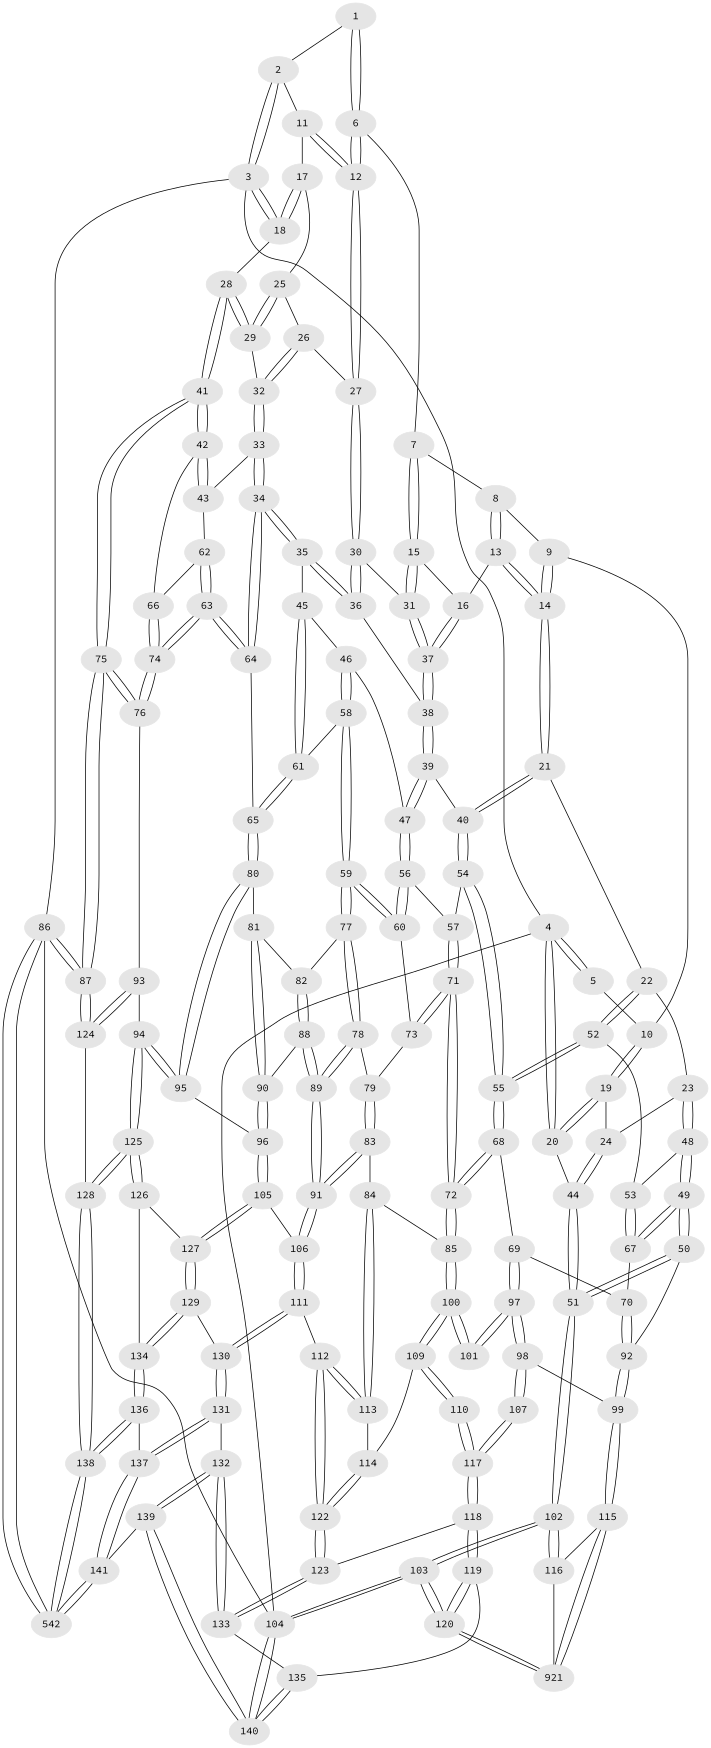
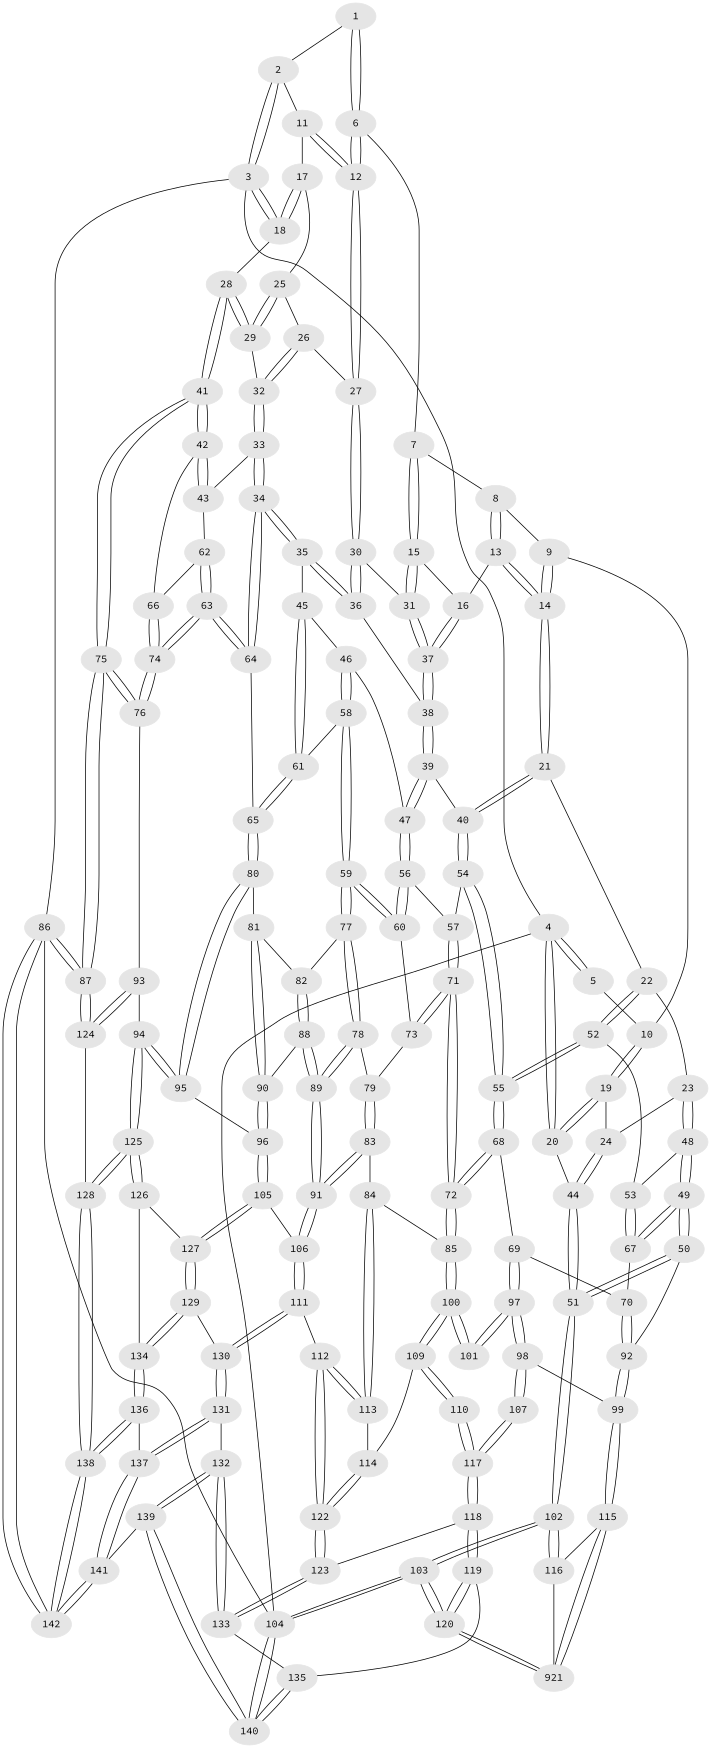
(51, 1624) -> (51, 1624)
